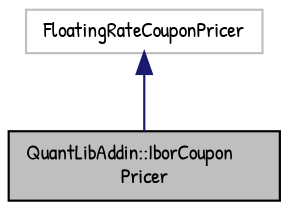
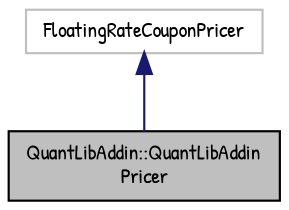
(144, 166) -> (144, 166)
